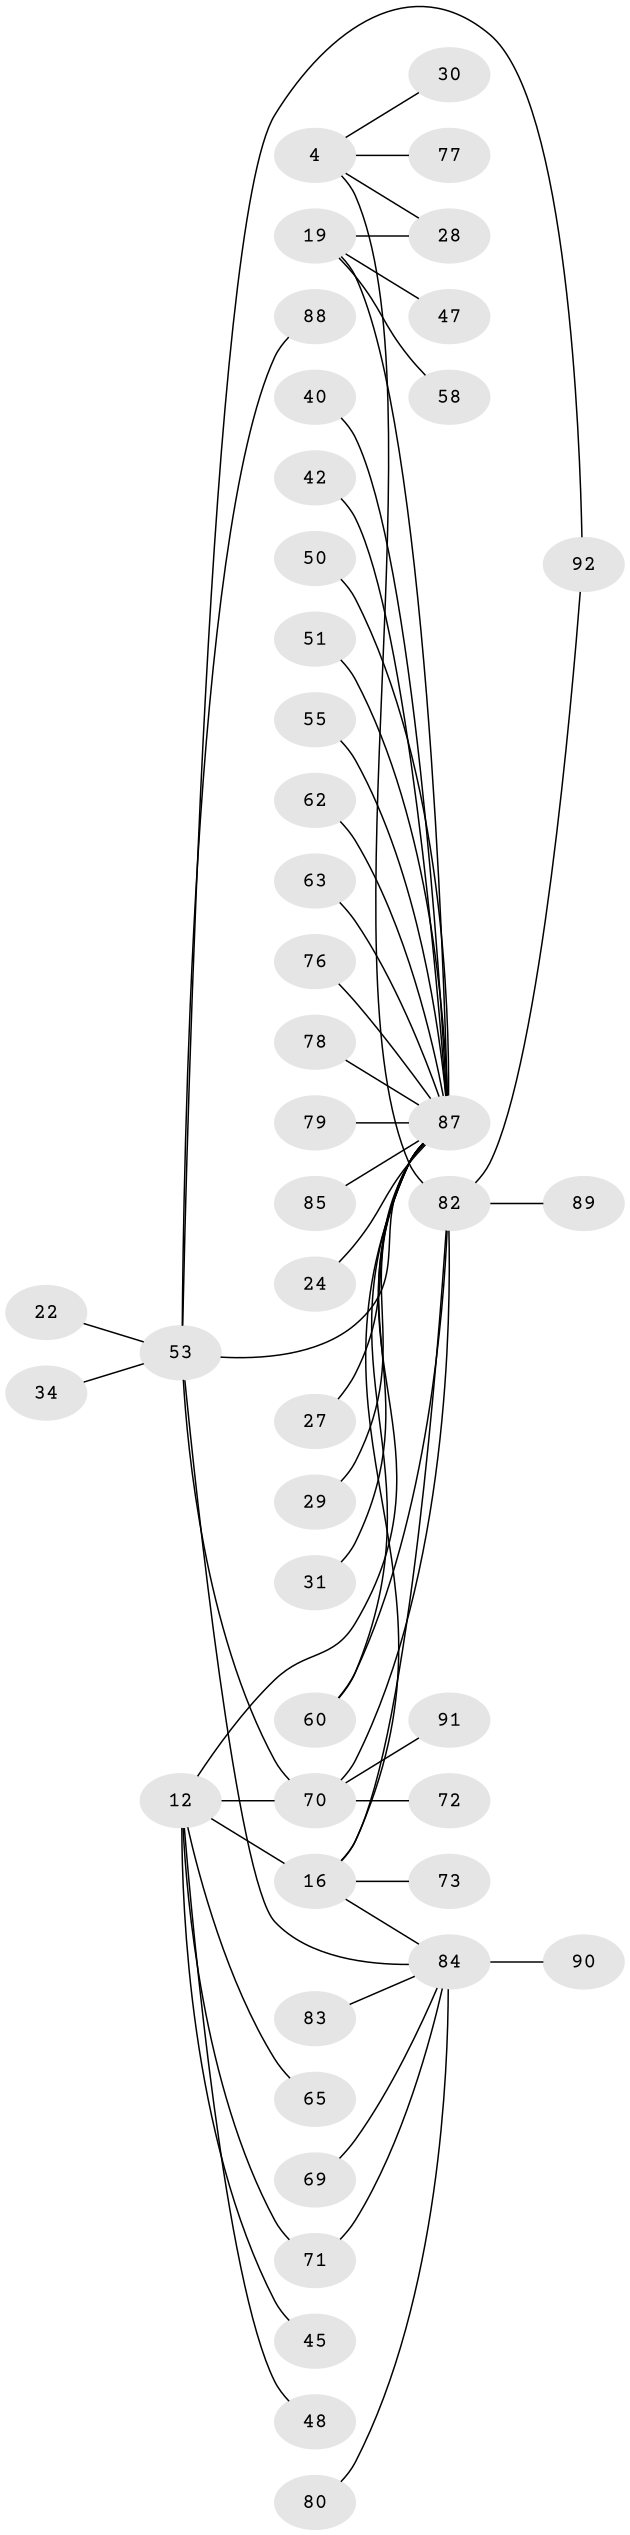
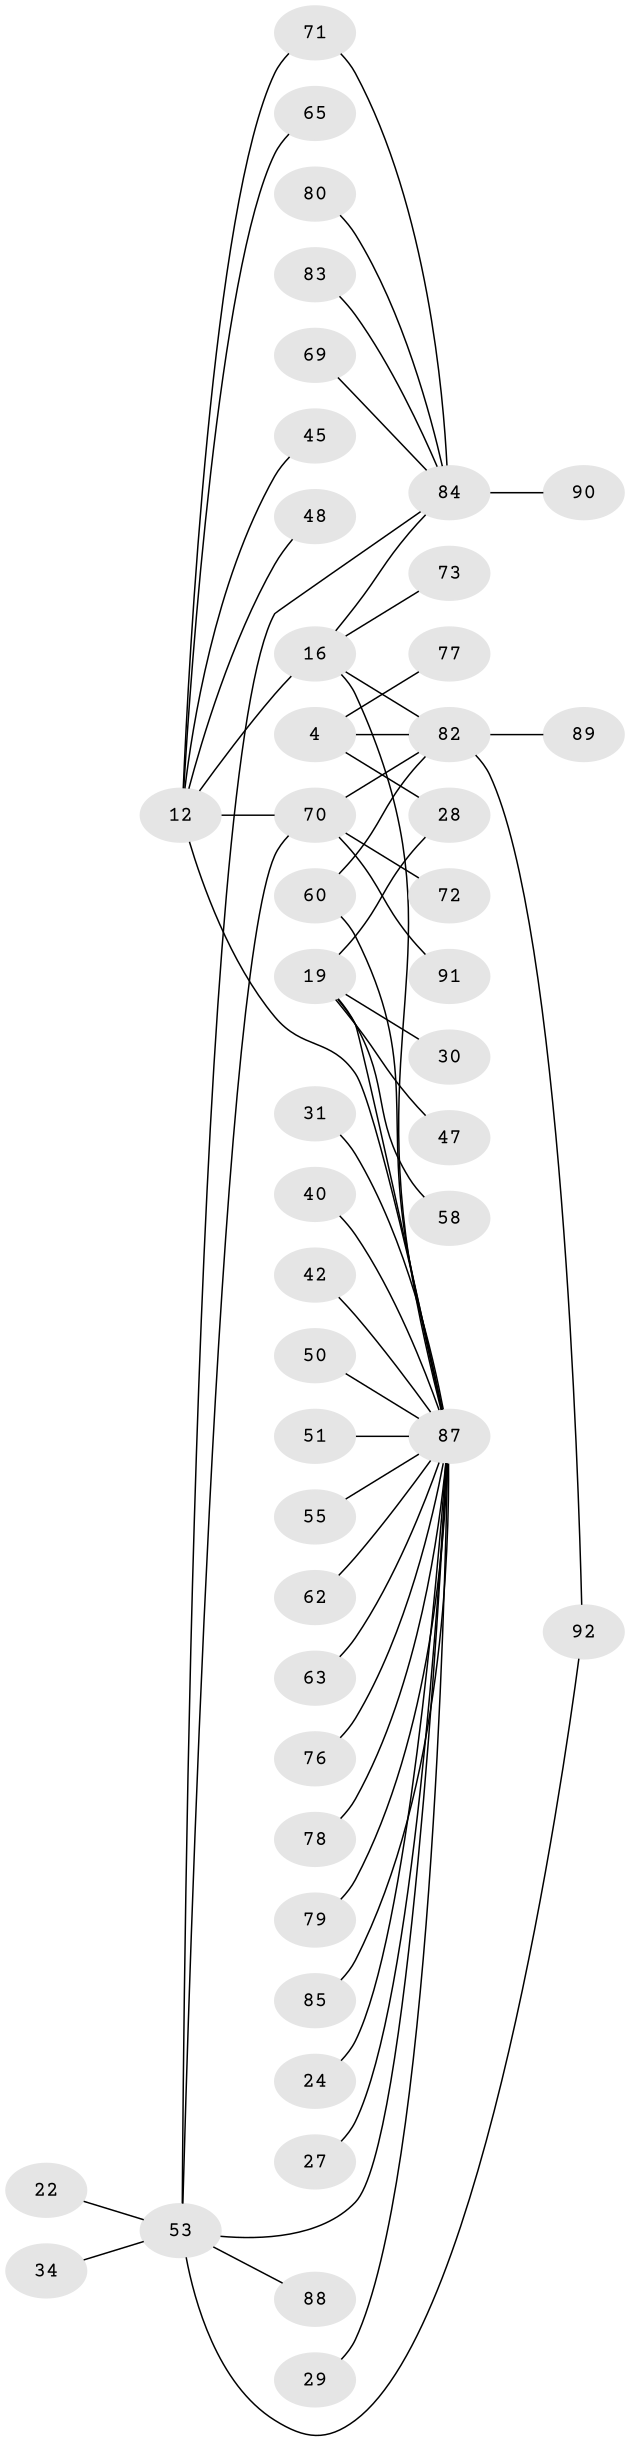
(382, 115) -> (375, 1012)
